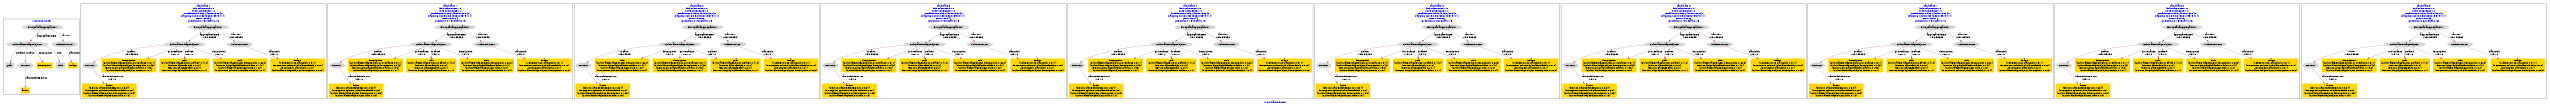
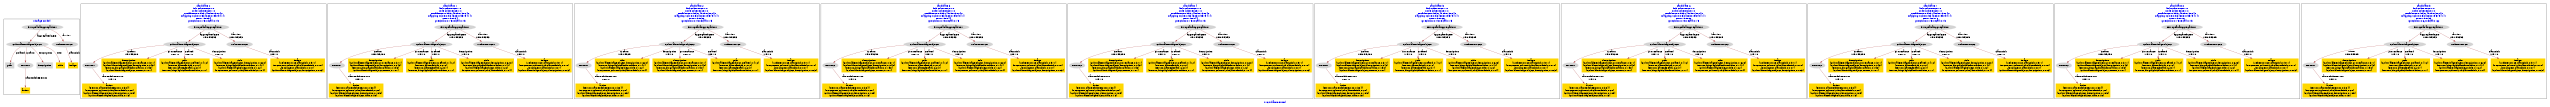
(42, 21) -> (42, 21)
(45, 65) -> (45, 65)
(60, 65) -> (60, 65)
